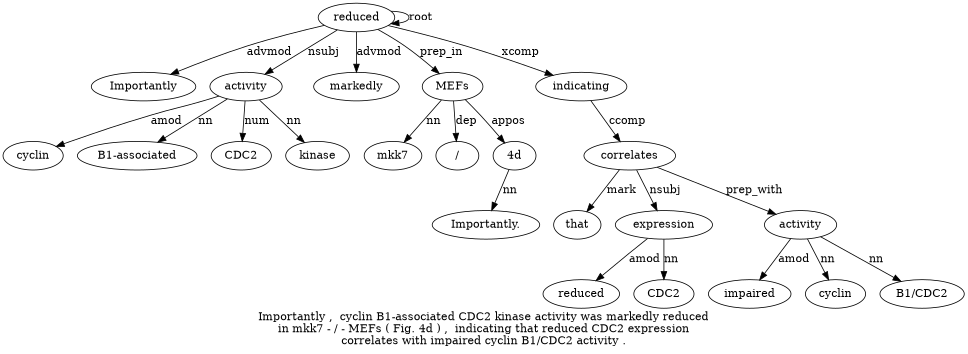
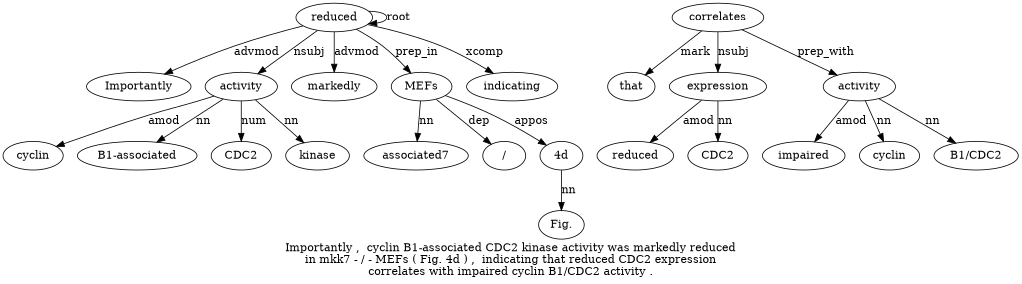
(603, 118) -> none
(393, 156) -> (416, 156)
(486, 225) -> (561, 225)
